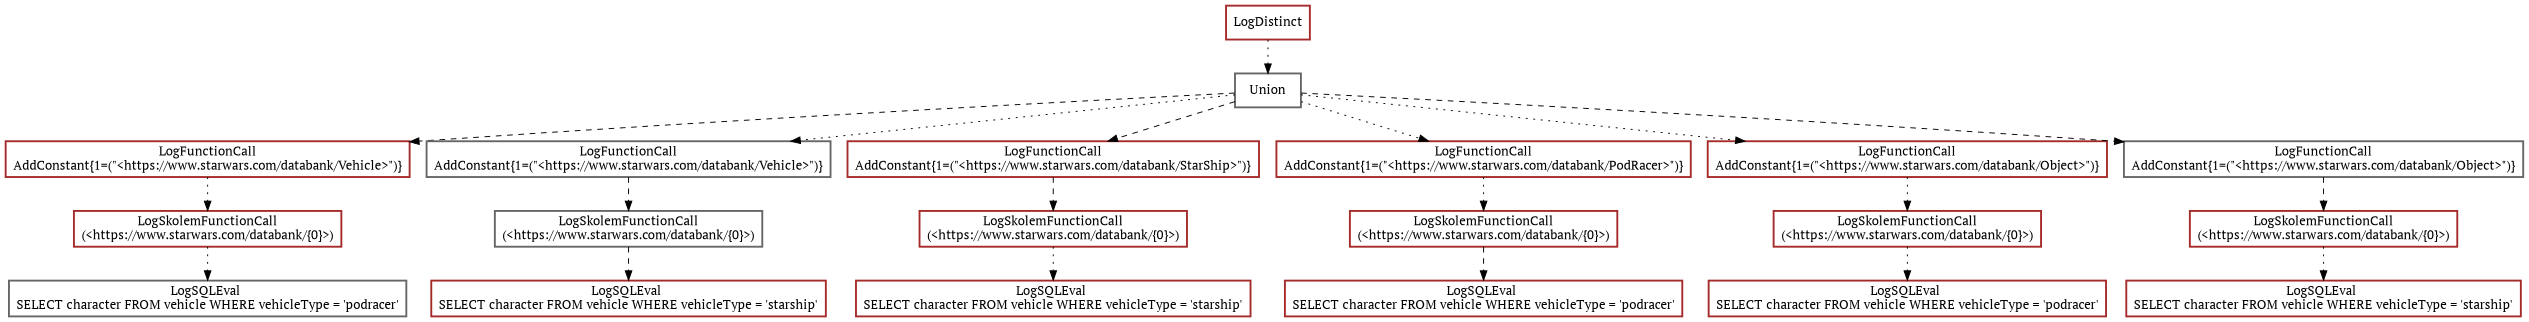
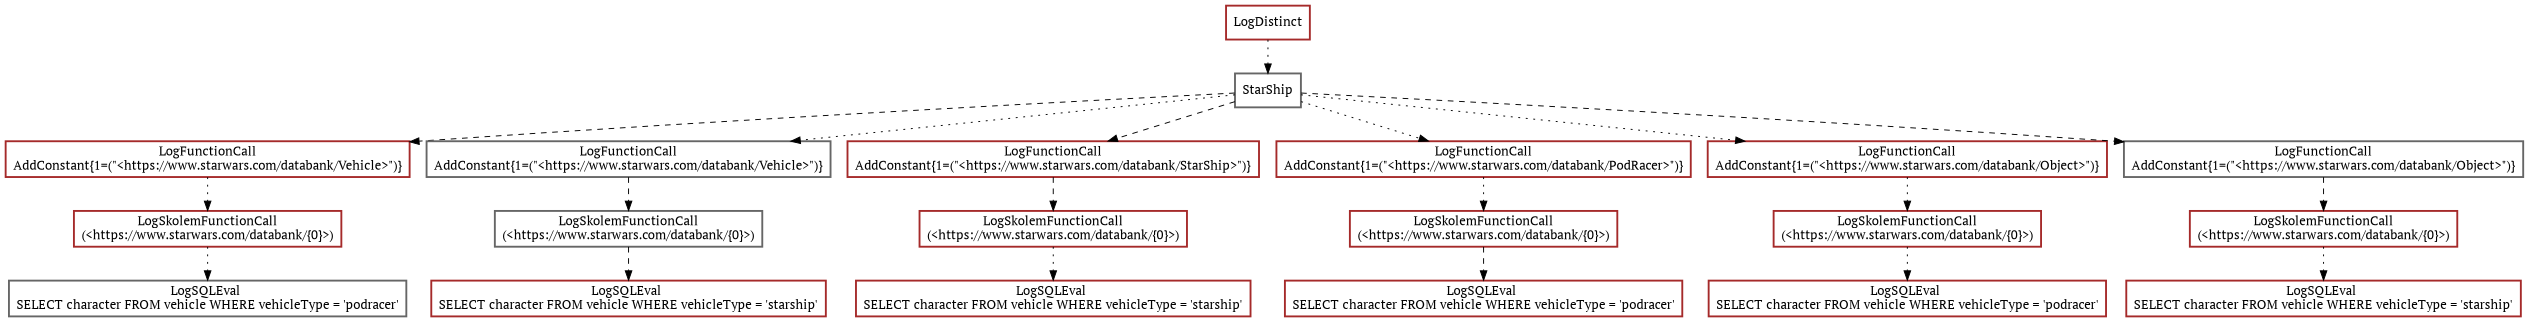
(1268, 90) -> (1268, 90)
